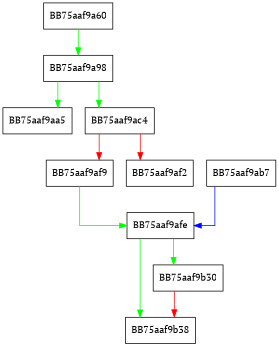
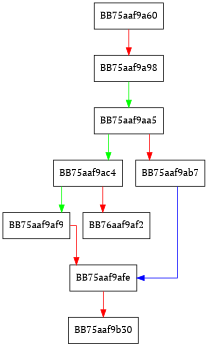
(78, 38) -> (129, 38)
(99, 91) -> (108, 143)
(99, 143) -> (62, 196)
none -> (150, 143)
(160, 173) -> (116, 226)
(80, 226) -> (76, 238)
(174, 248) -> (103, 300)
(160, 330) -> none
